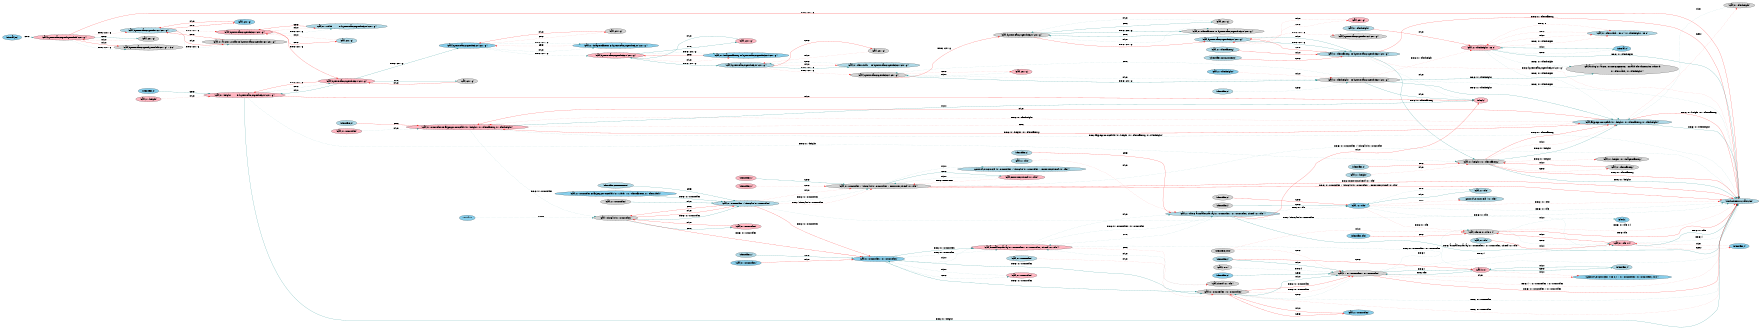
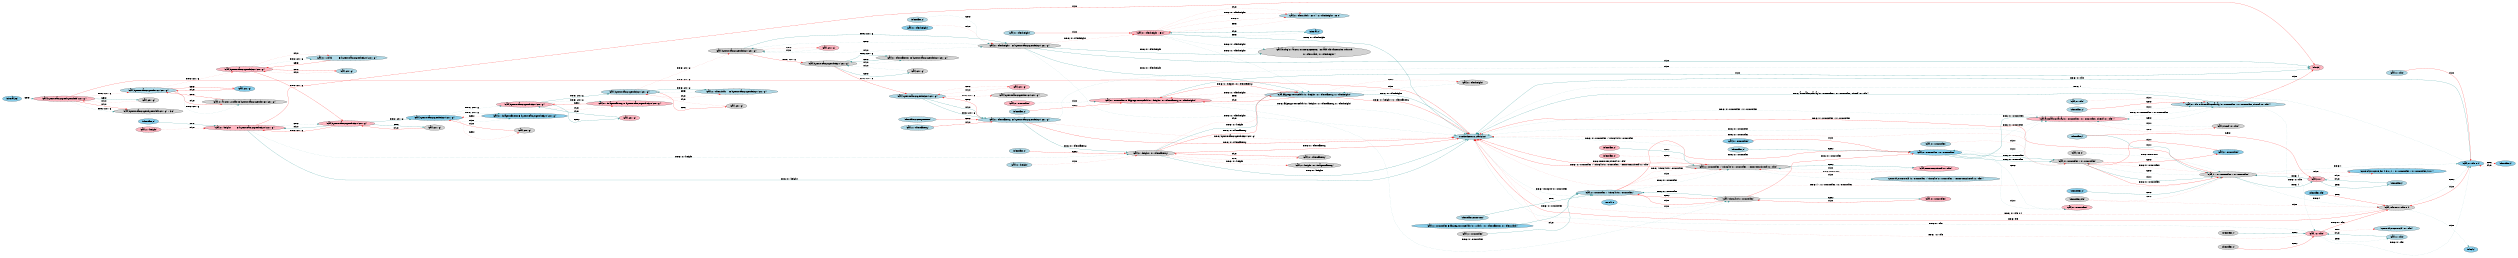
(746, 55) -> (629, 104)
(616, 185) -> (1472, 218)
(1358, 206) -> (2316, 234)
(542, 217) -> (1667, 206)
(1218, 220) -> (1525, 185)
(1411, 227) -> (2354, 220)
(1622, 243) -> (2471, 164)
(1298, 269) -> (2149, 154)
(1422, 273) -> (2295, 176)
